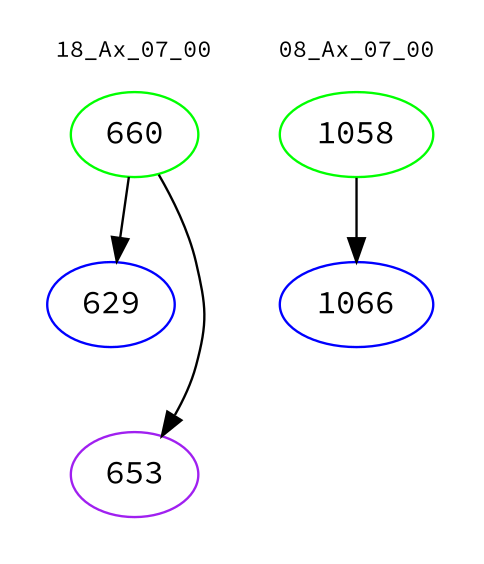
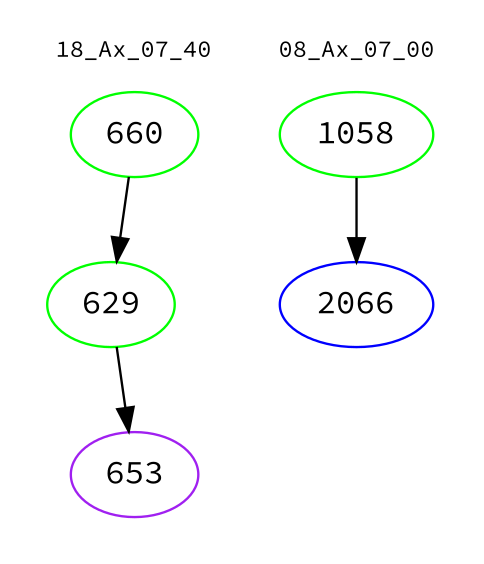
(135, 51) -> (135, 51)
(202, 293) -> (121, 377)
(111, 305) -> (111, 305)
(357, 305) -> (357, 305)
